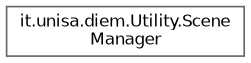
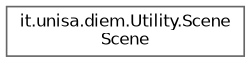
(125, 31) -> (125, 31)
